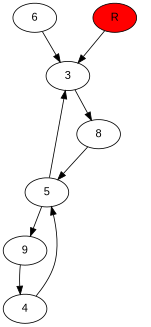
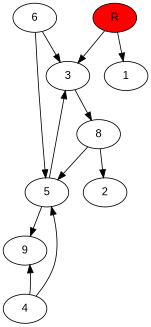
none -> (126, 76)
none -> (40, 101)
none -> (105, 192)
(20, 275) -> (30, 284)
